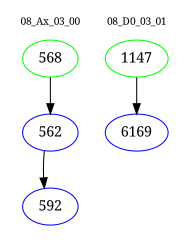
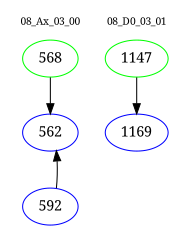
(137, 133) -> (137, 133)
(43, 164) -> (57, 175)
